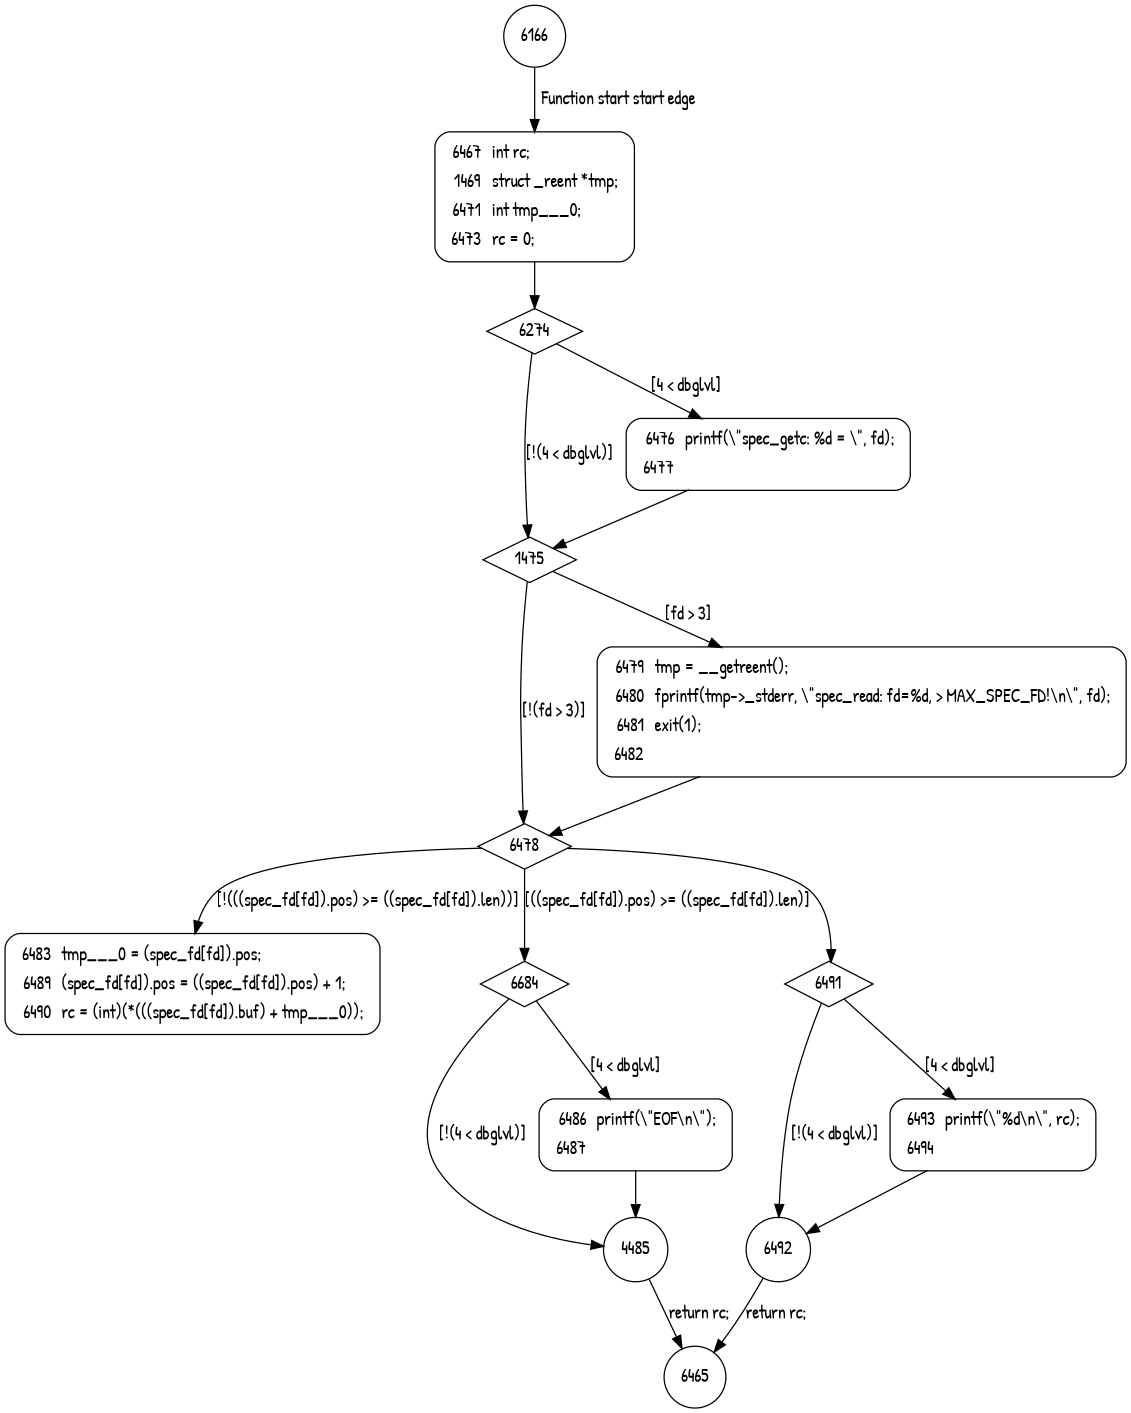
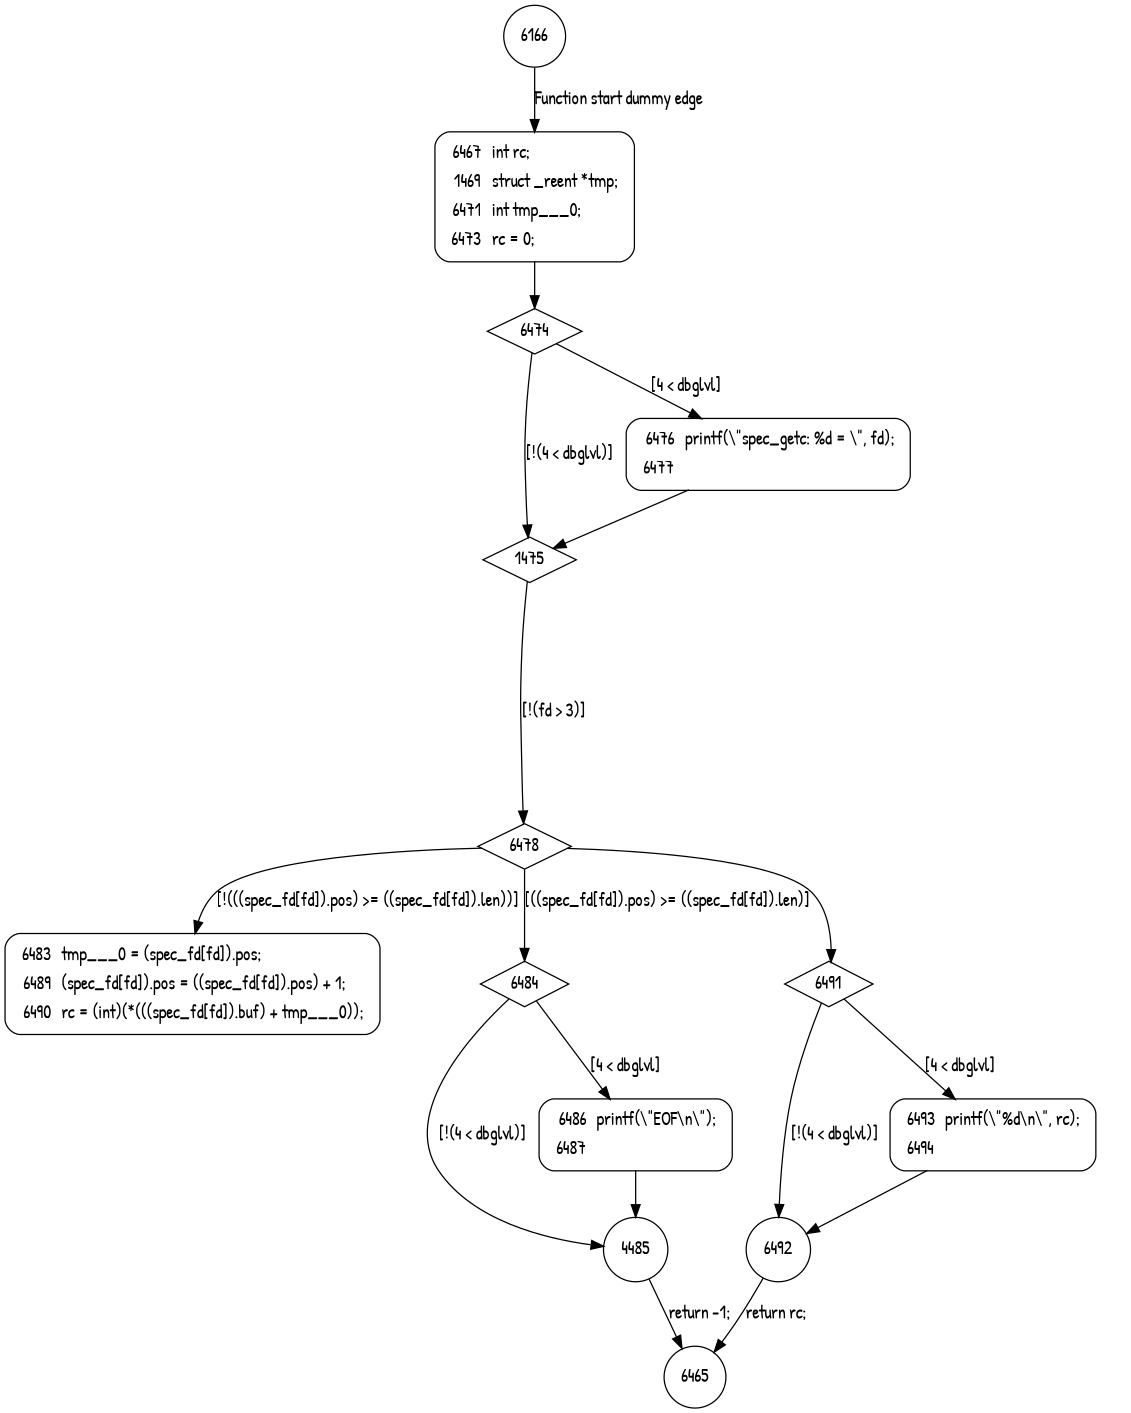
(619, 100) -> (619, 100)
(535, 331) -> (535, 331)
(862, 712) -> none
(525, 984) -> (525, 984)
(699, 1314) -> (699, 1314)
